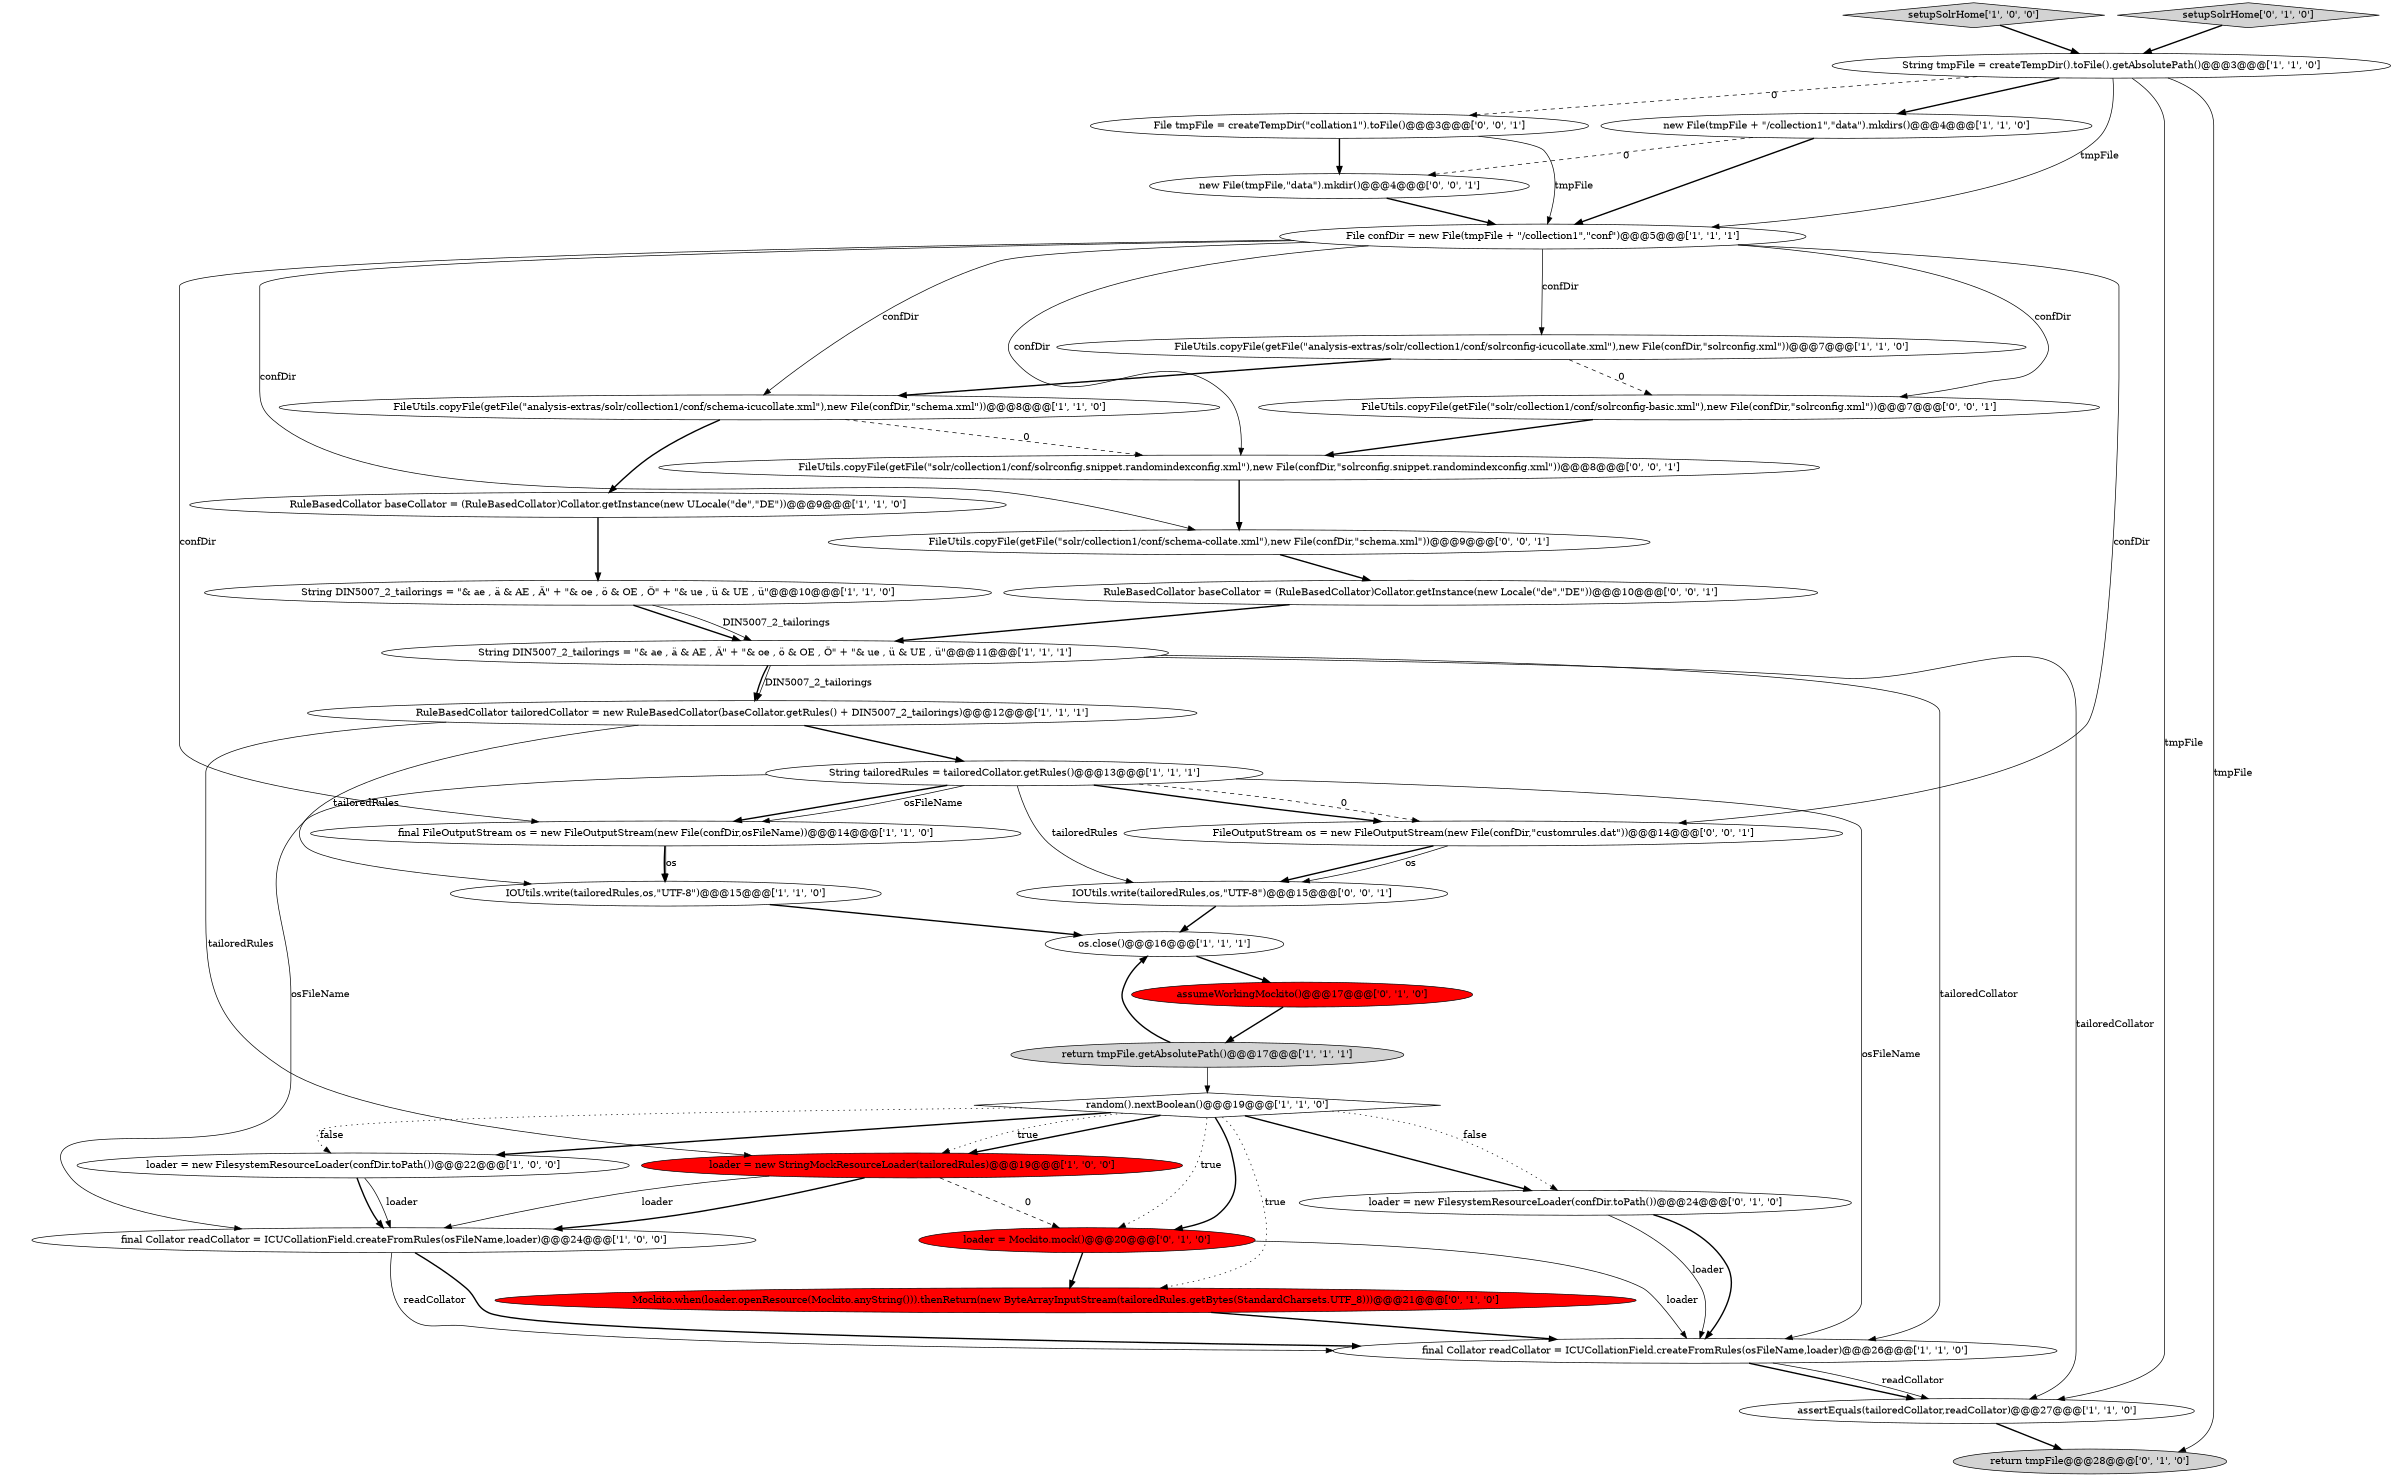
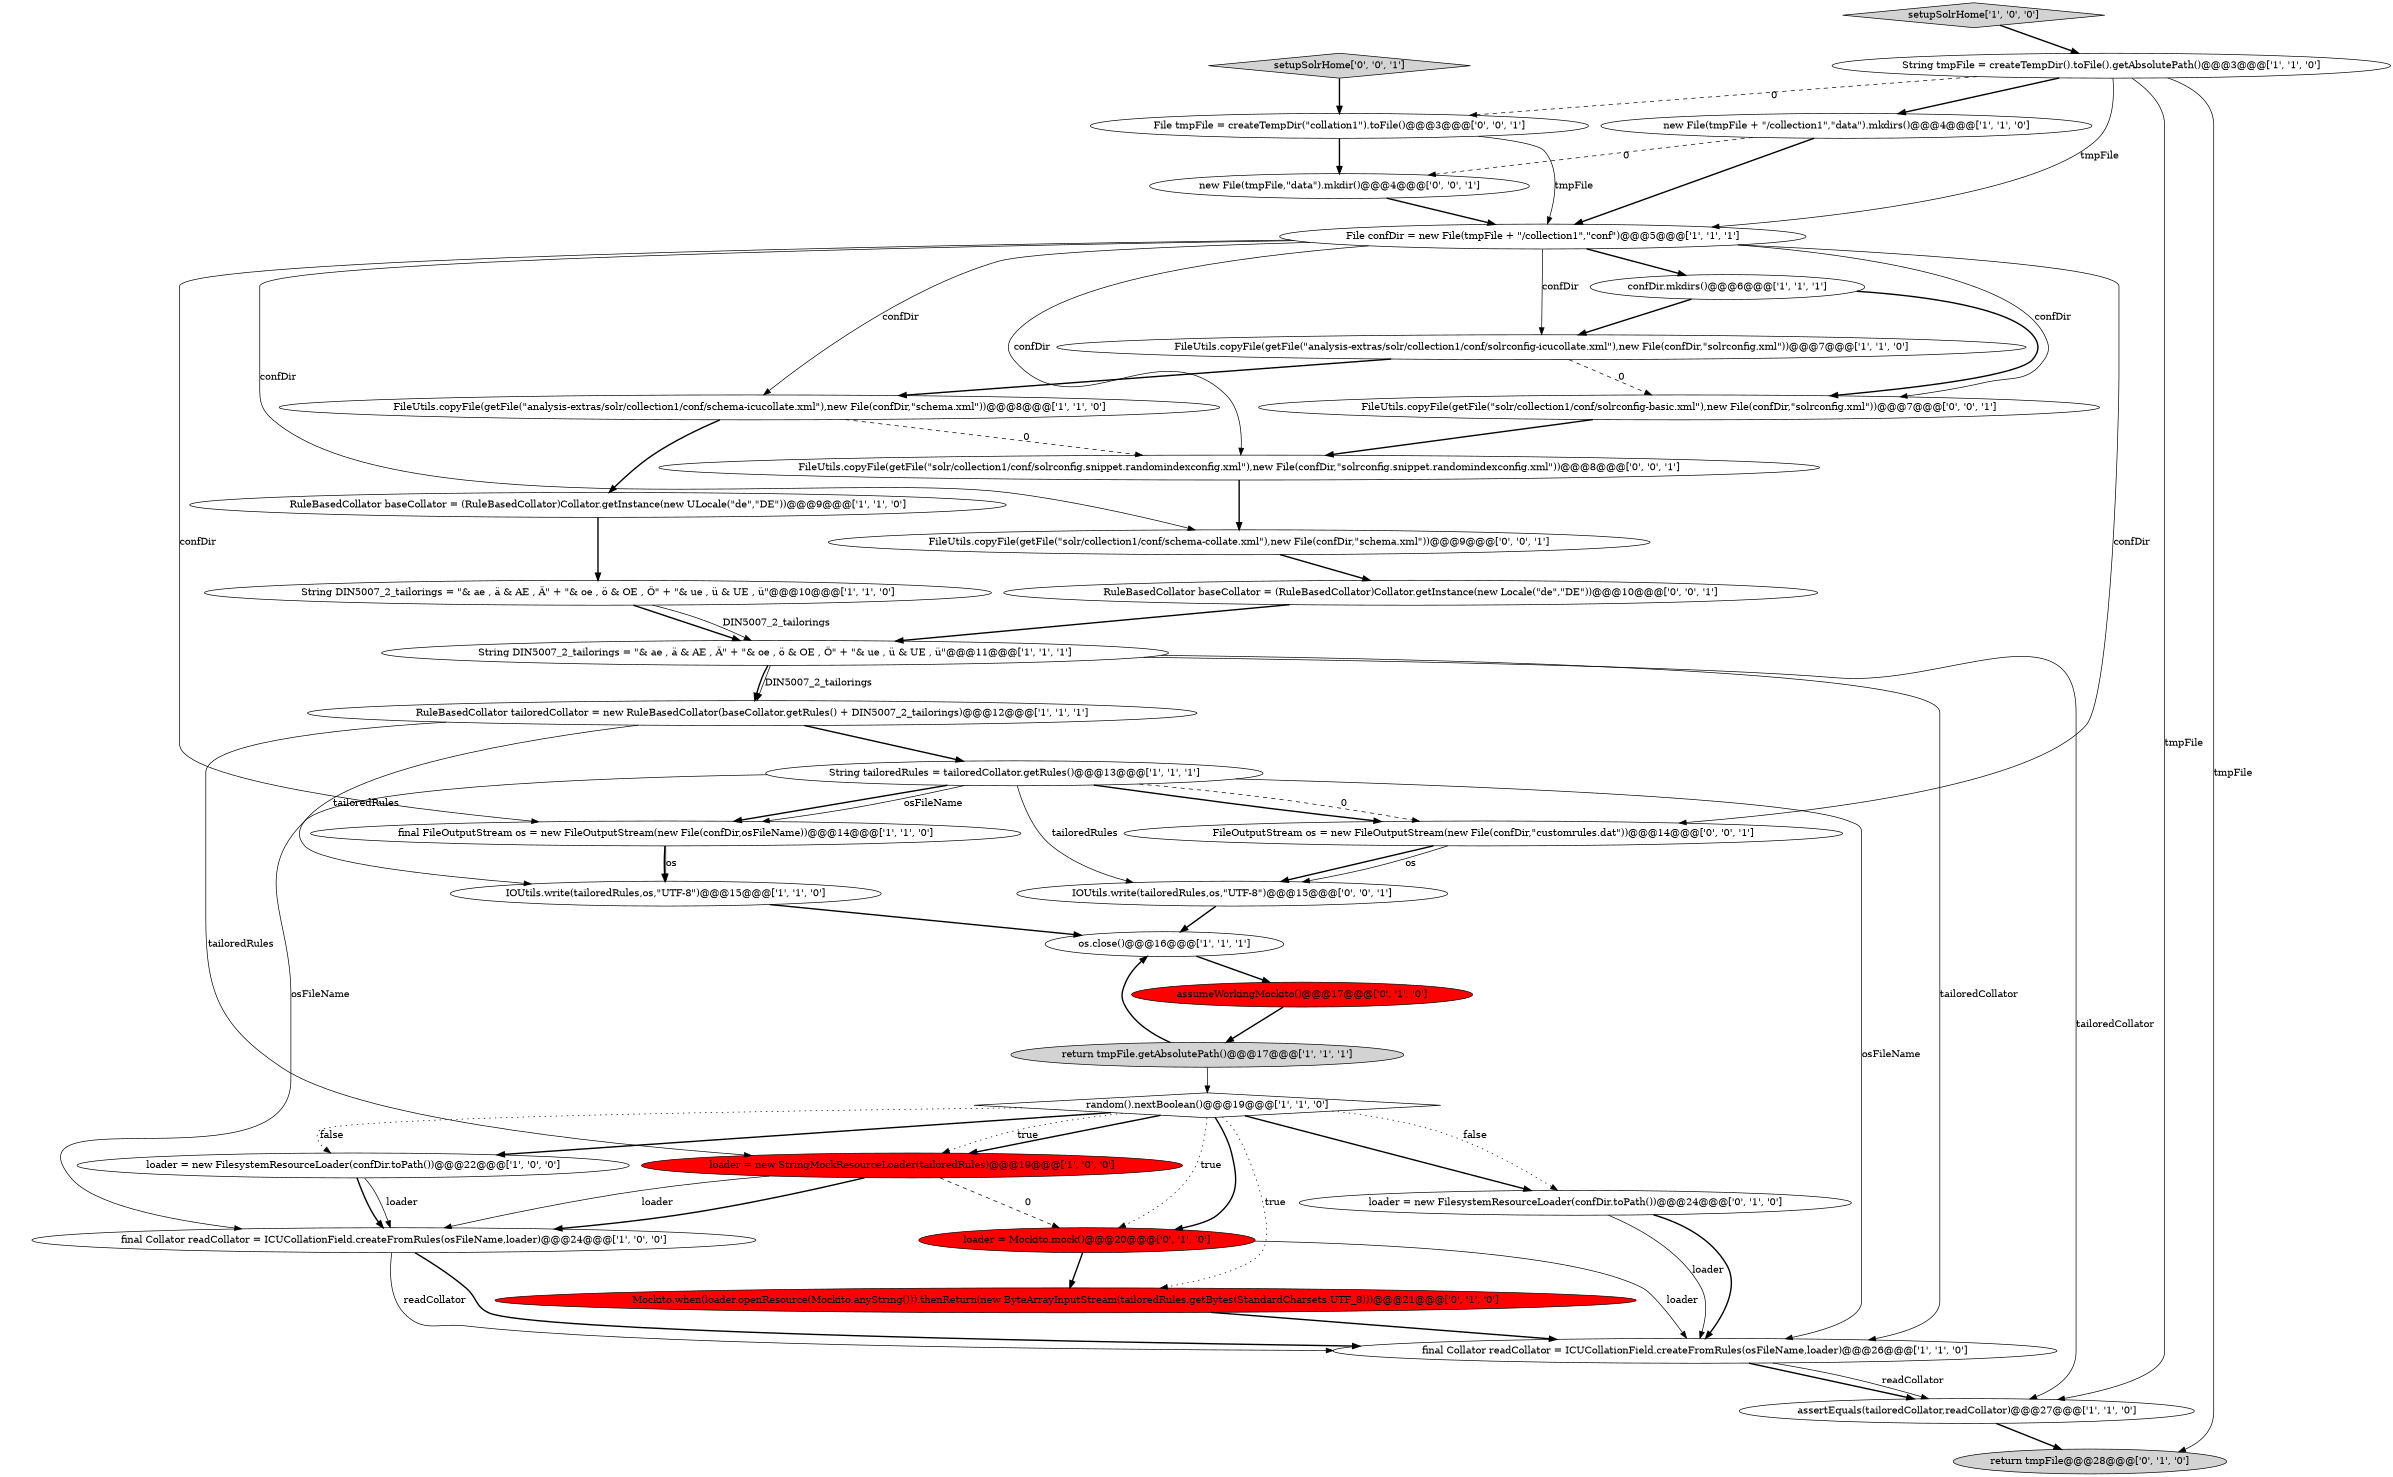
(2248, 15) -> none
none -> (1339, 66)
none -> (1728, 287)
